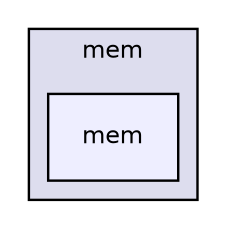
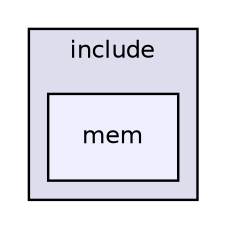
(113, 52) -> (113, 52)
